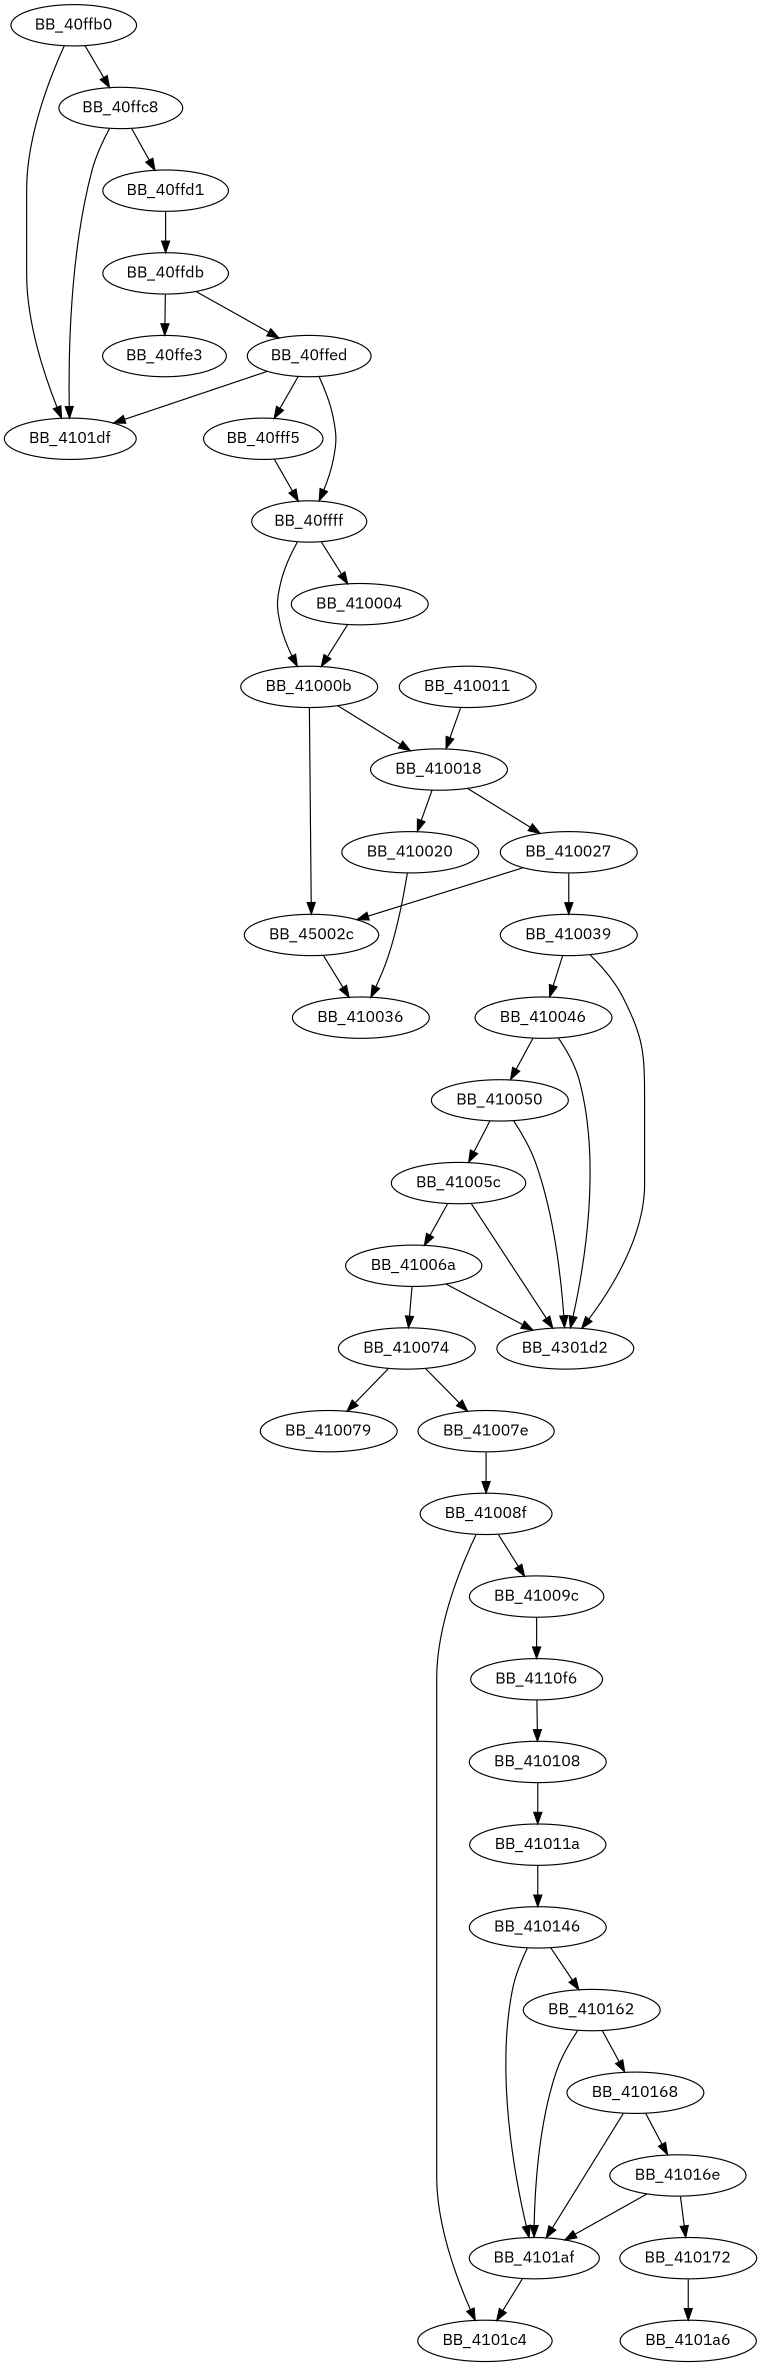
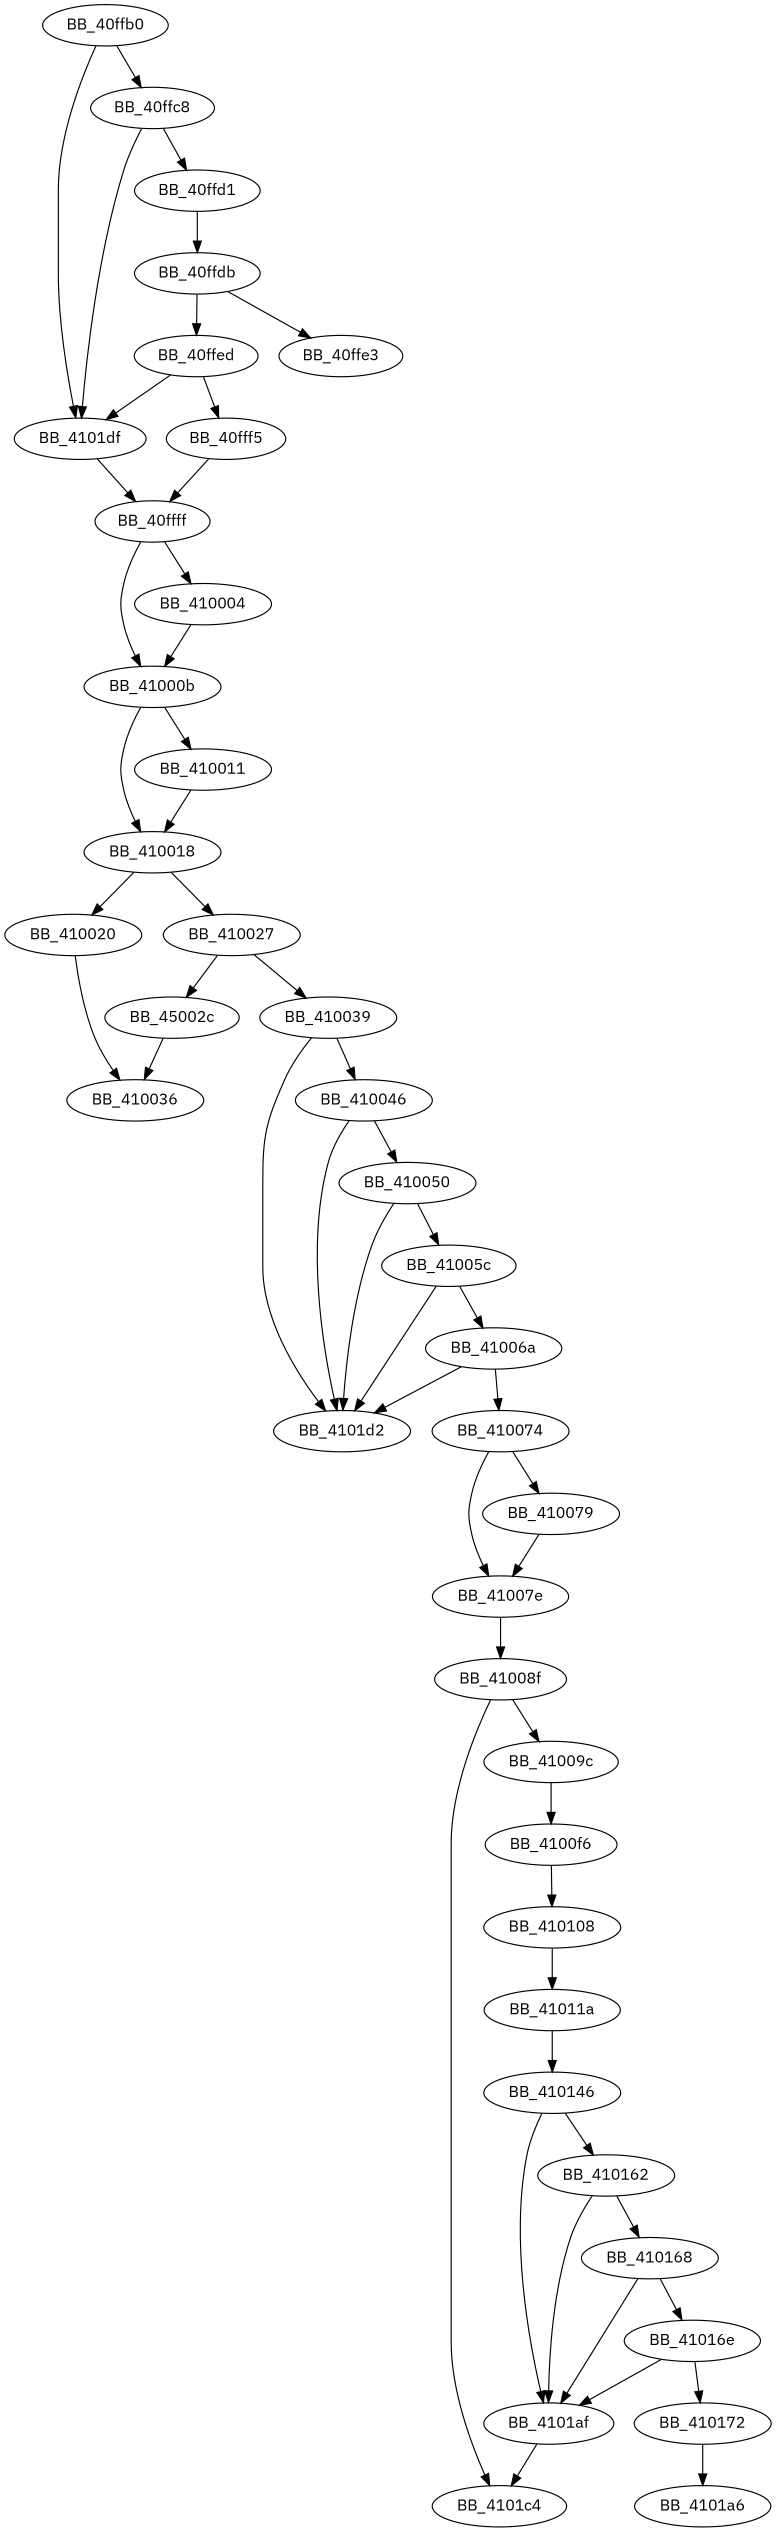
(336, 433) -> (113, 476)
(310, 805) -> (175, 723)
(565, 1348) -> (342, 1431)
none -> (529, 1550)
(537, 1679) -> (551, 1845)
